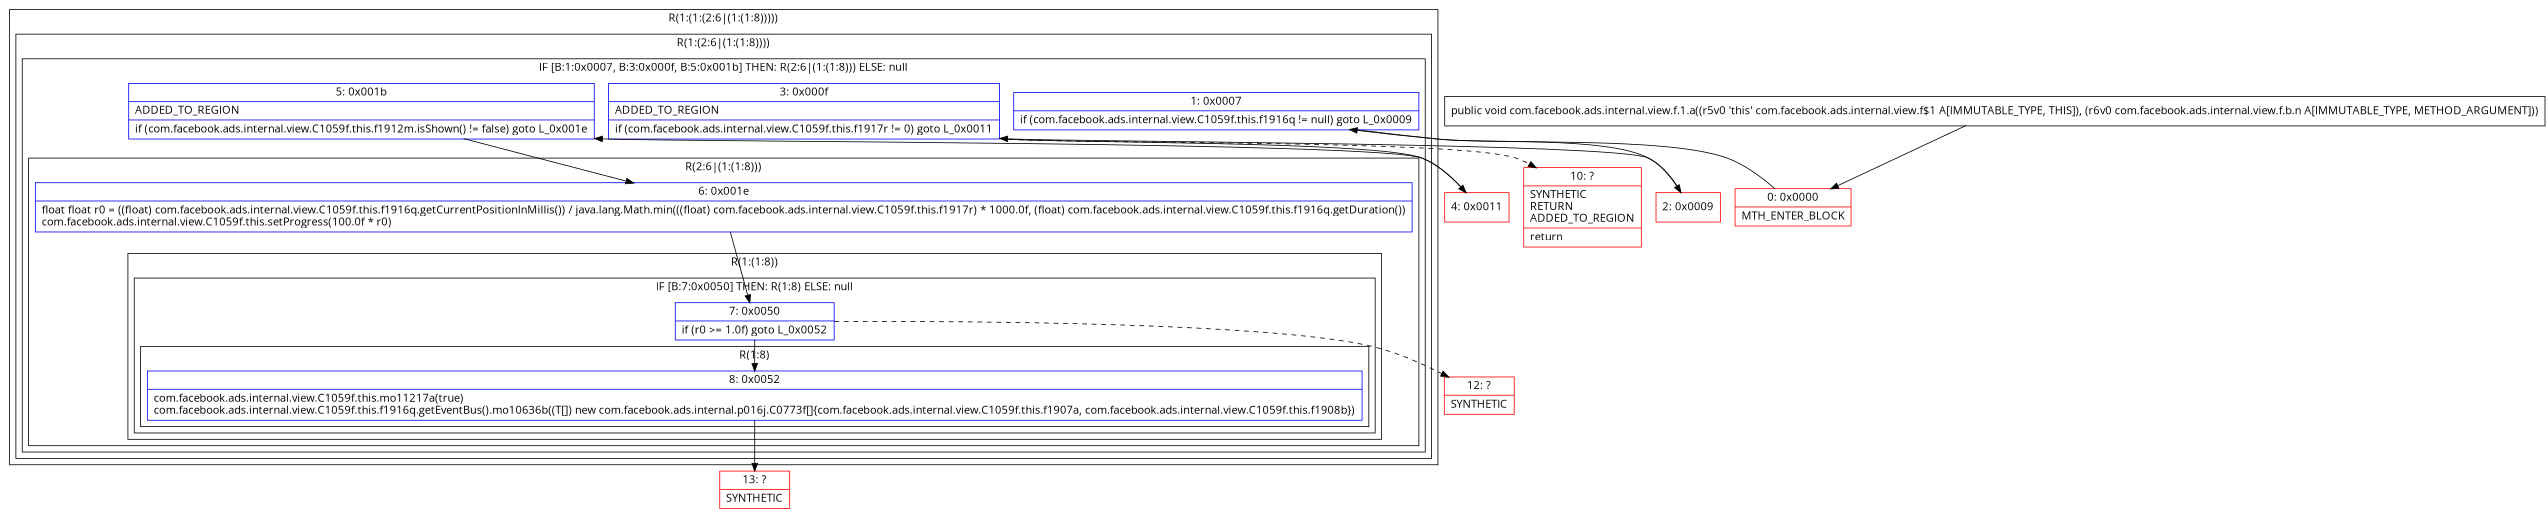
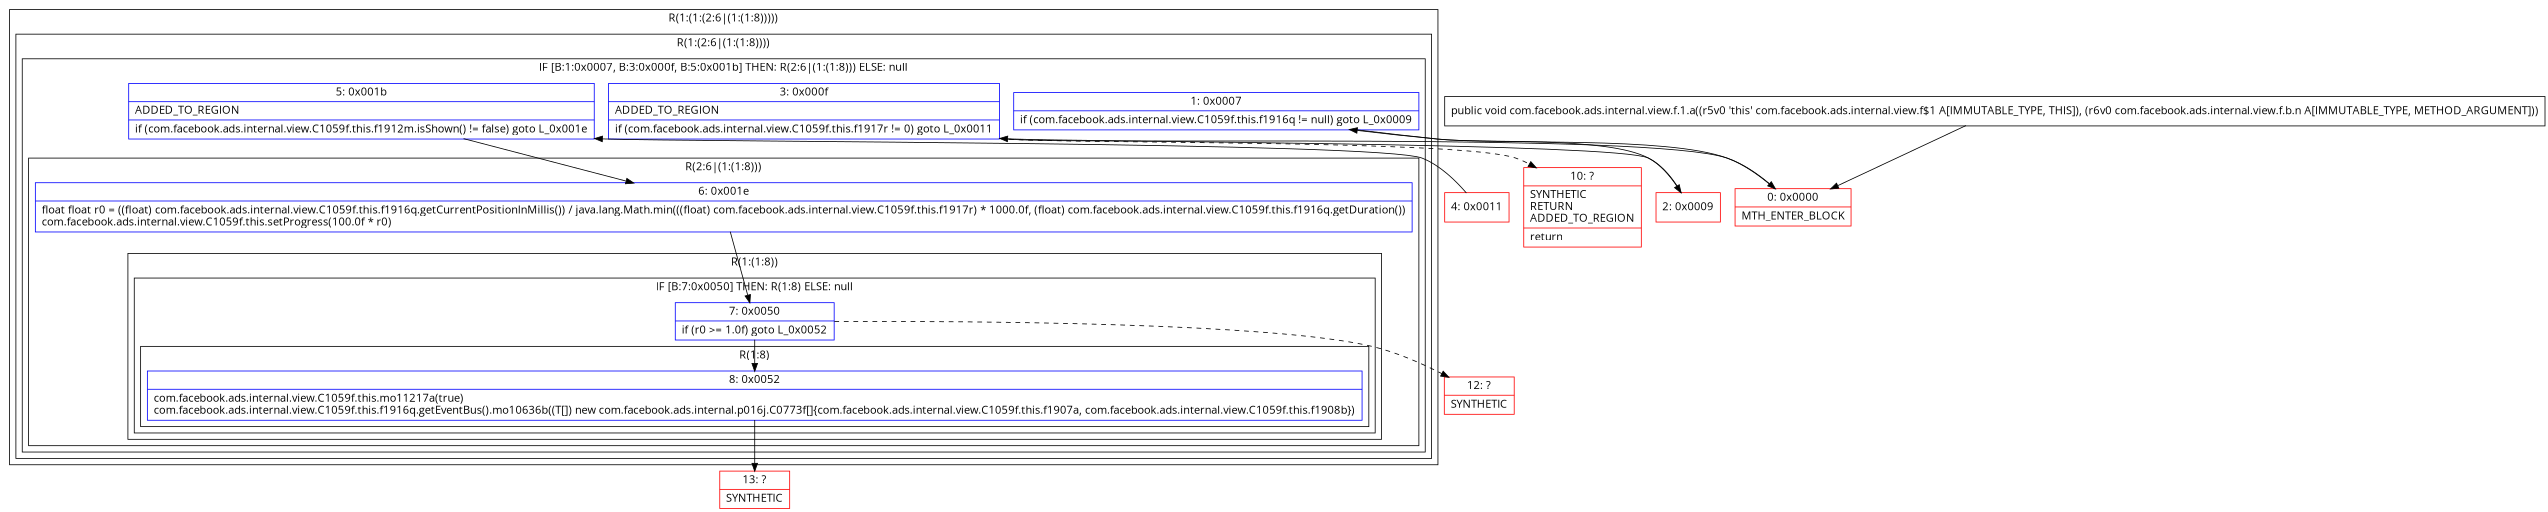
(1236, 144) -> (1389, 141)
